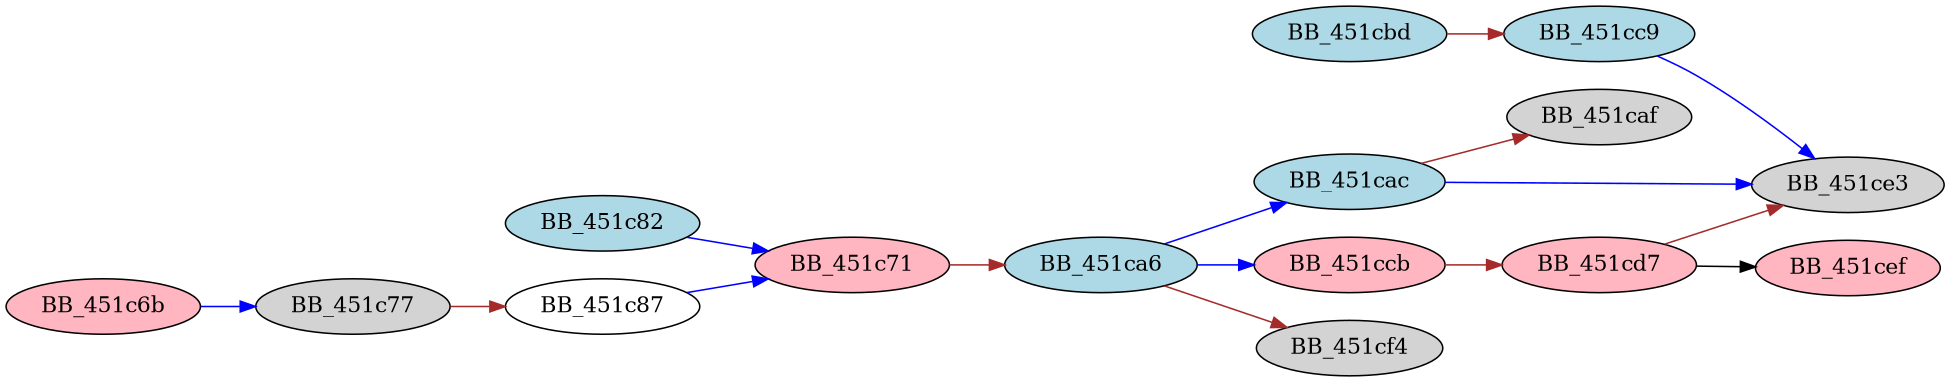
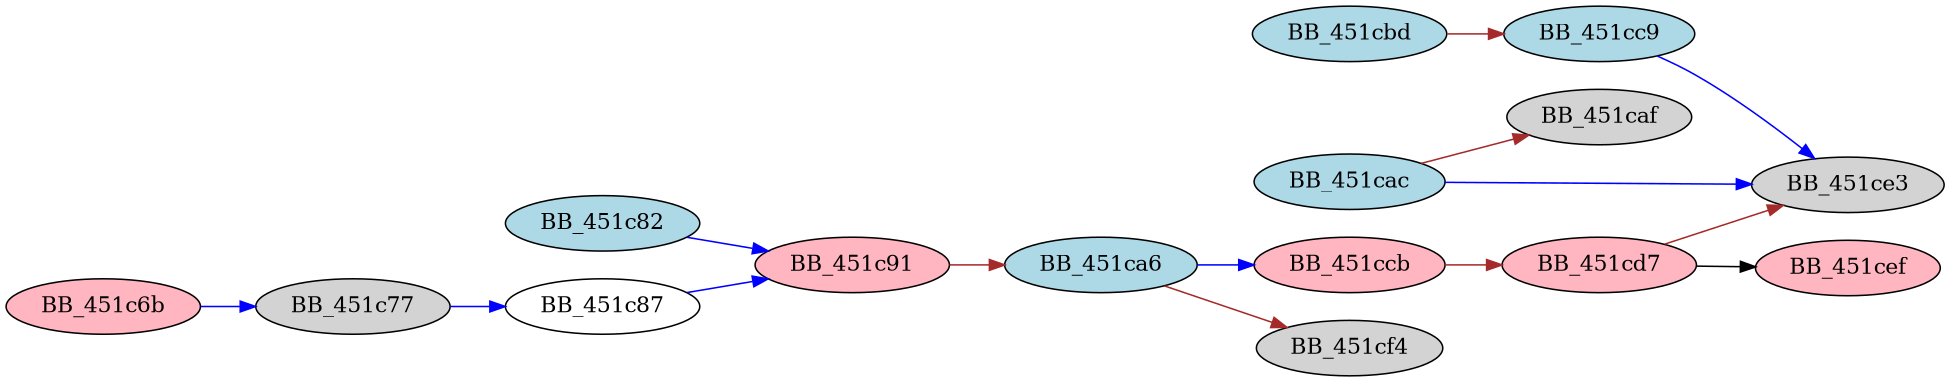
(1218, 226) -> none
(852, 265) -> (852, 265)
(470, 307) -> (470, 307)
